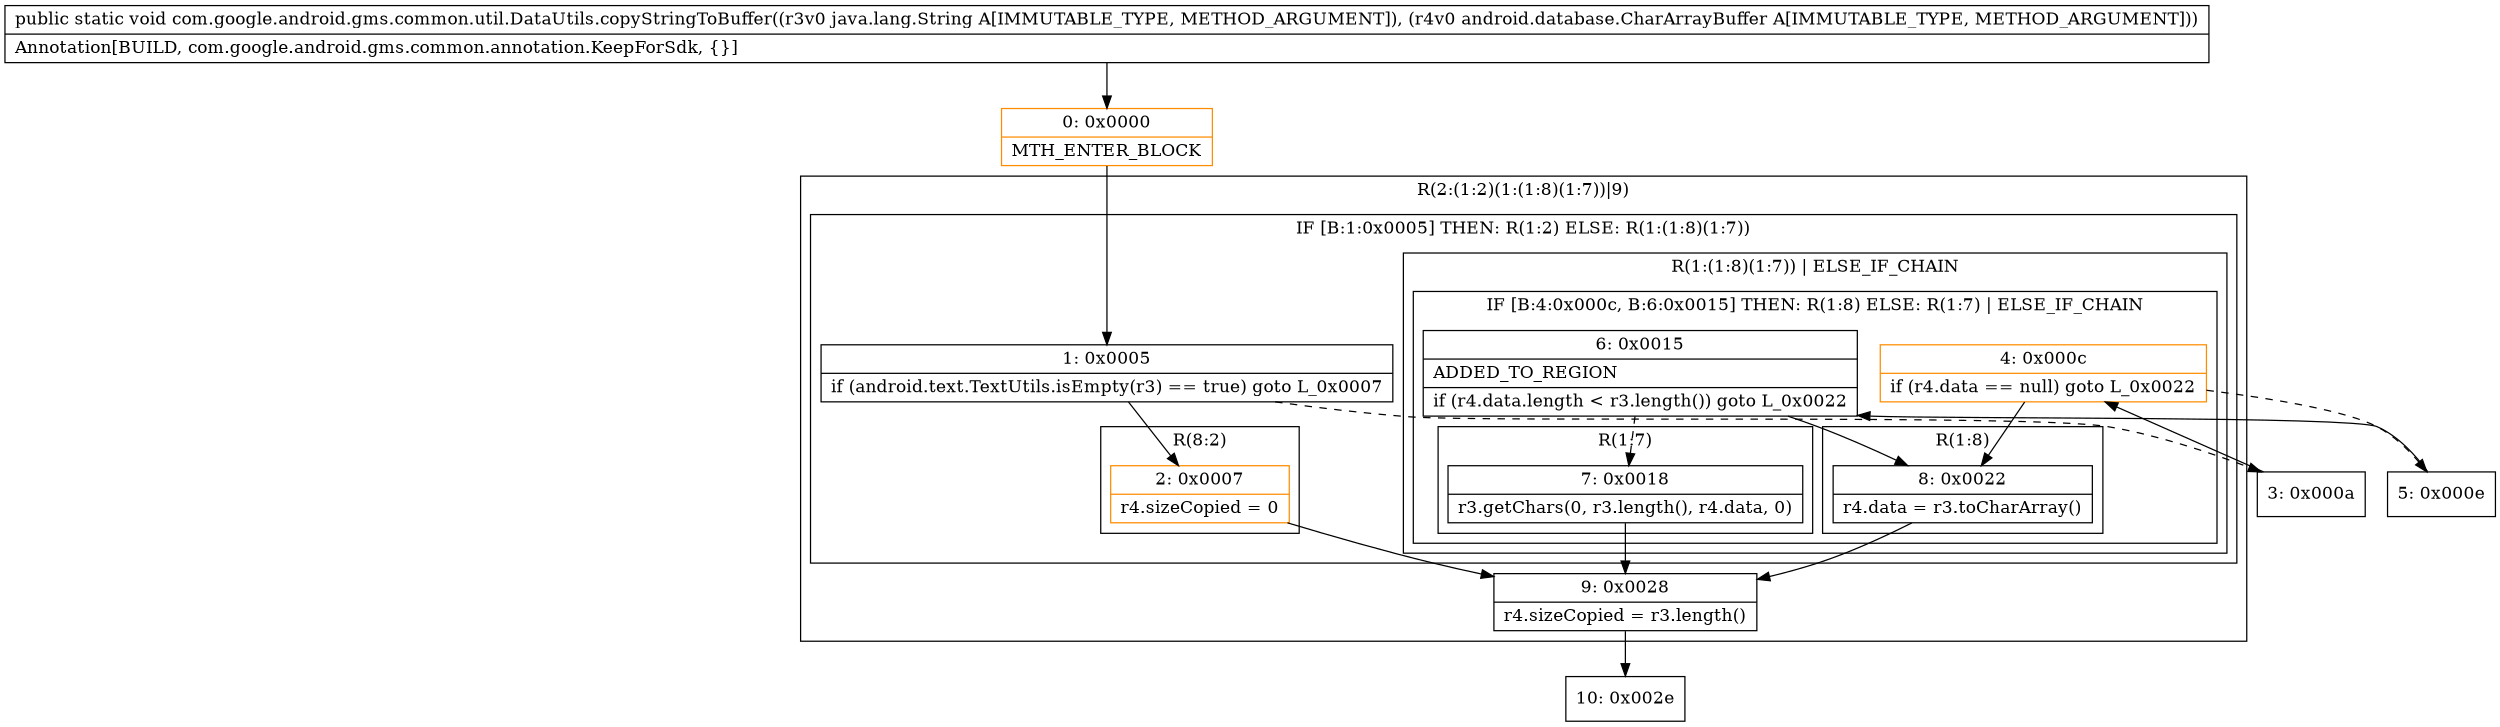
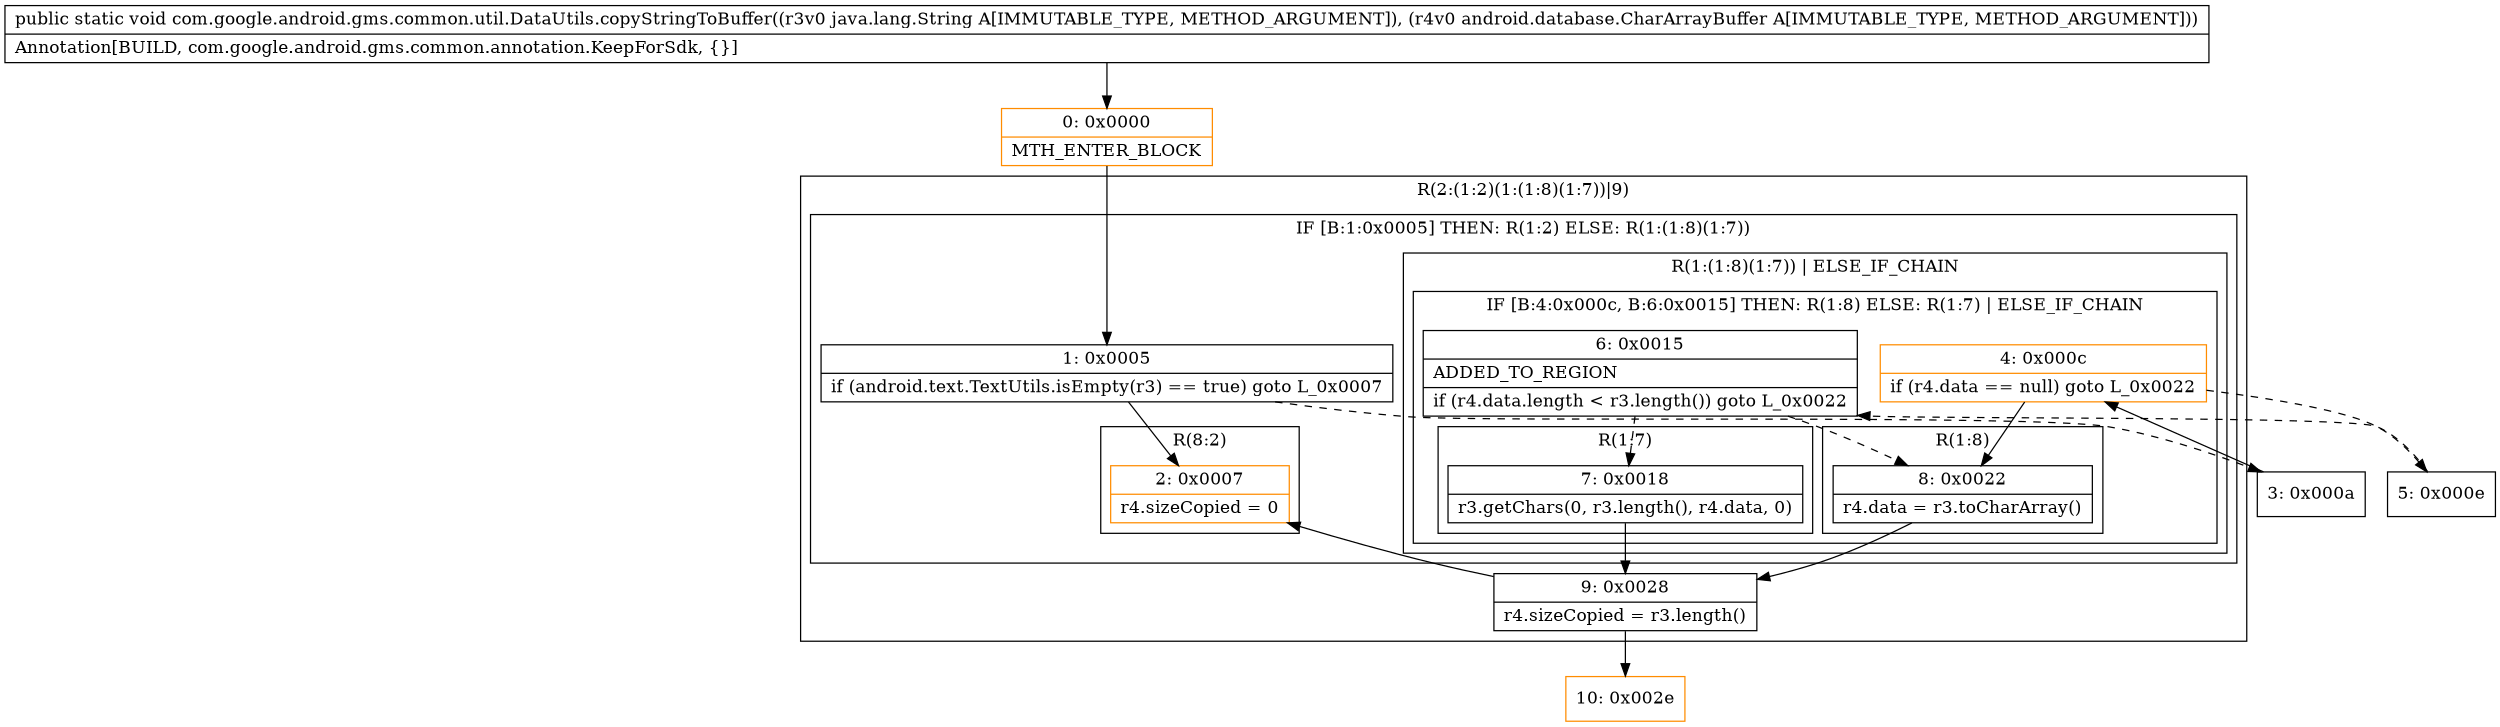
(2172, 419) -> (2172, 419)
(1843, 437) -> (1843, 437)
(1384, 550) -> (1391, 552)
(1625, 699) -> (1625, 699)
